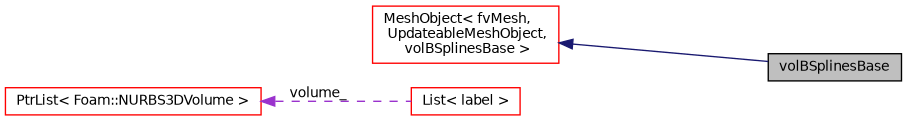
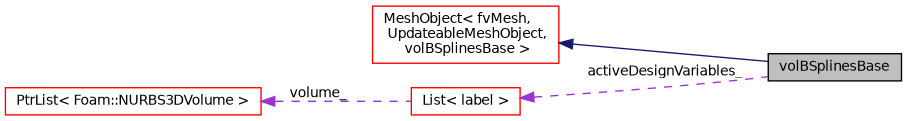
none -> (651, 88)
